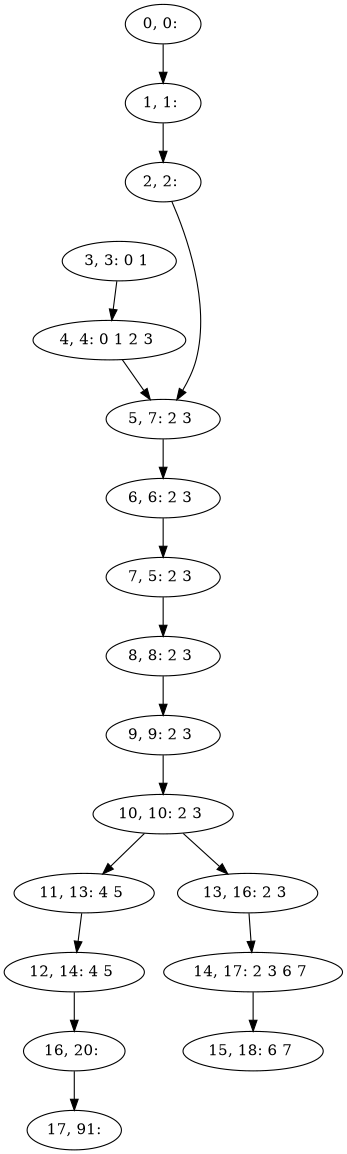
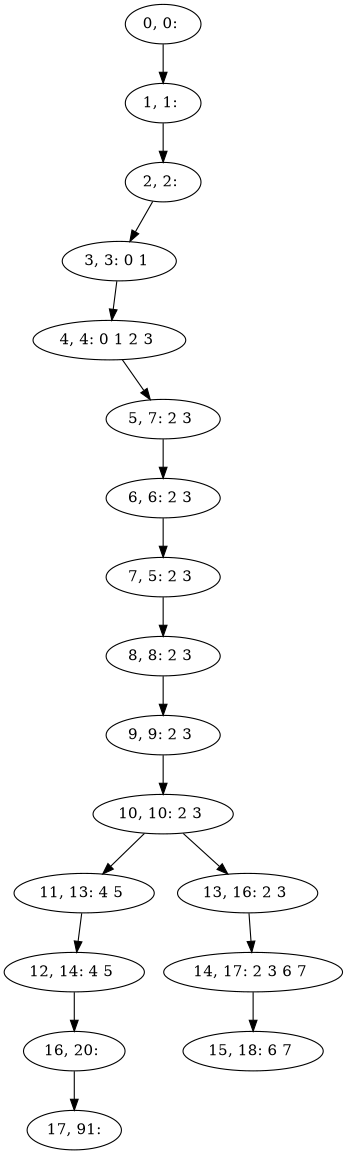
(199, 295) -> (144, 217)
